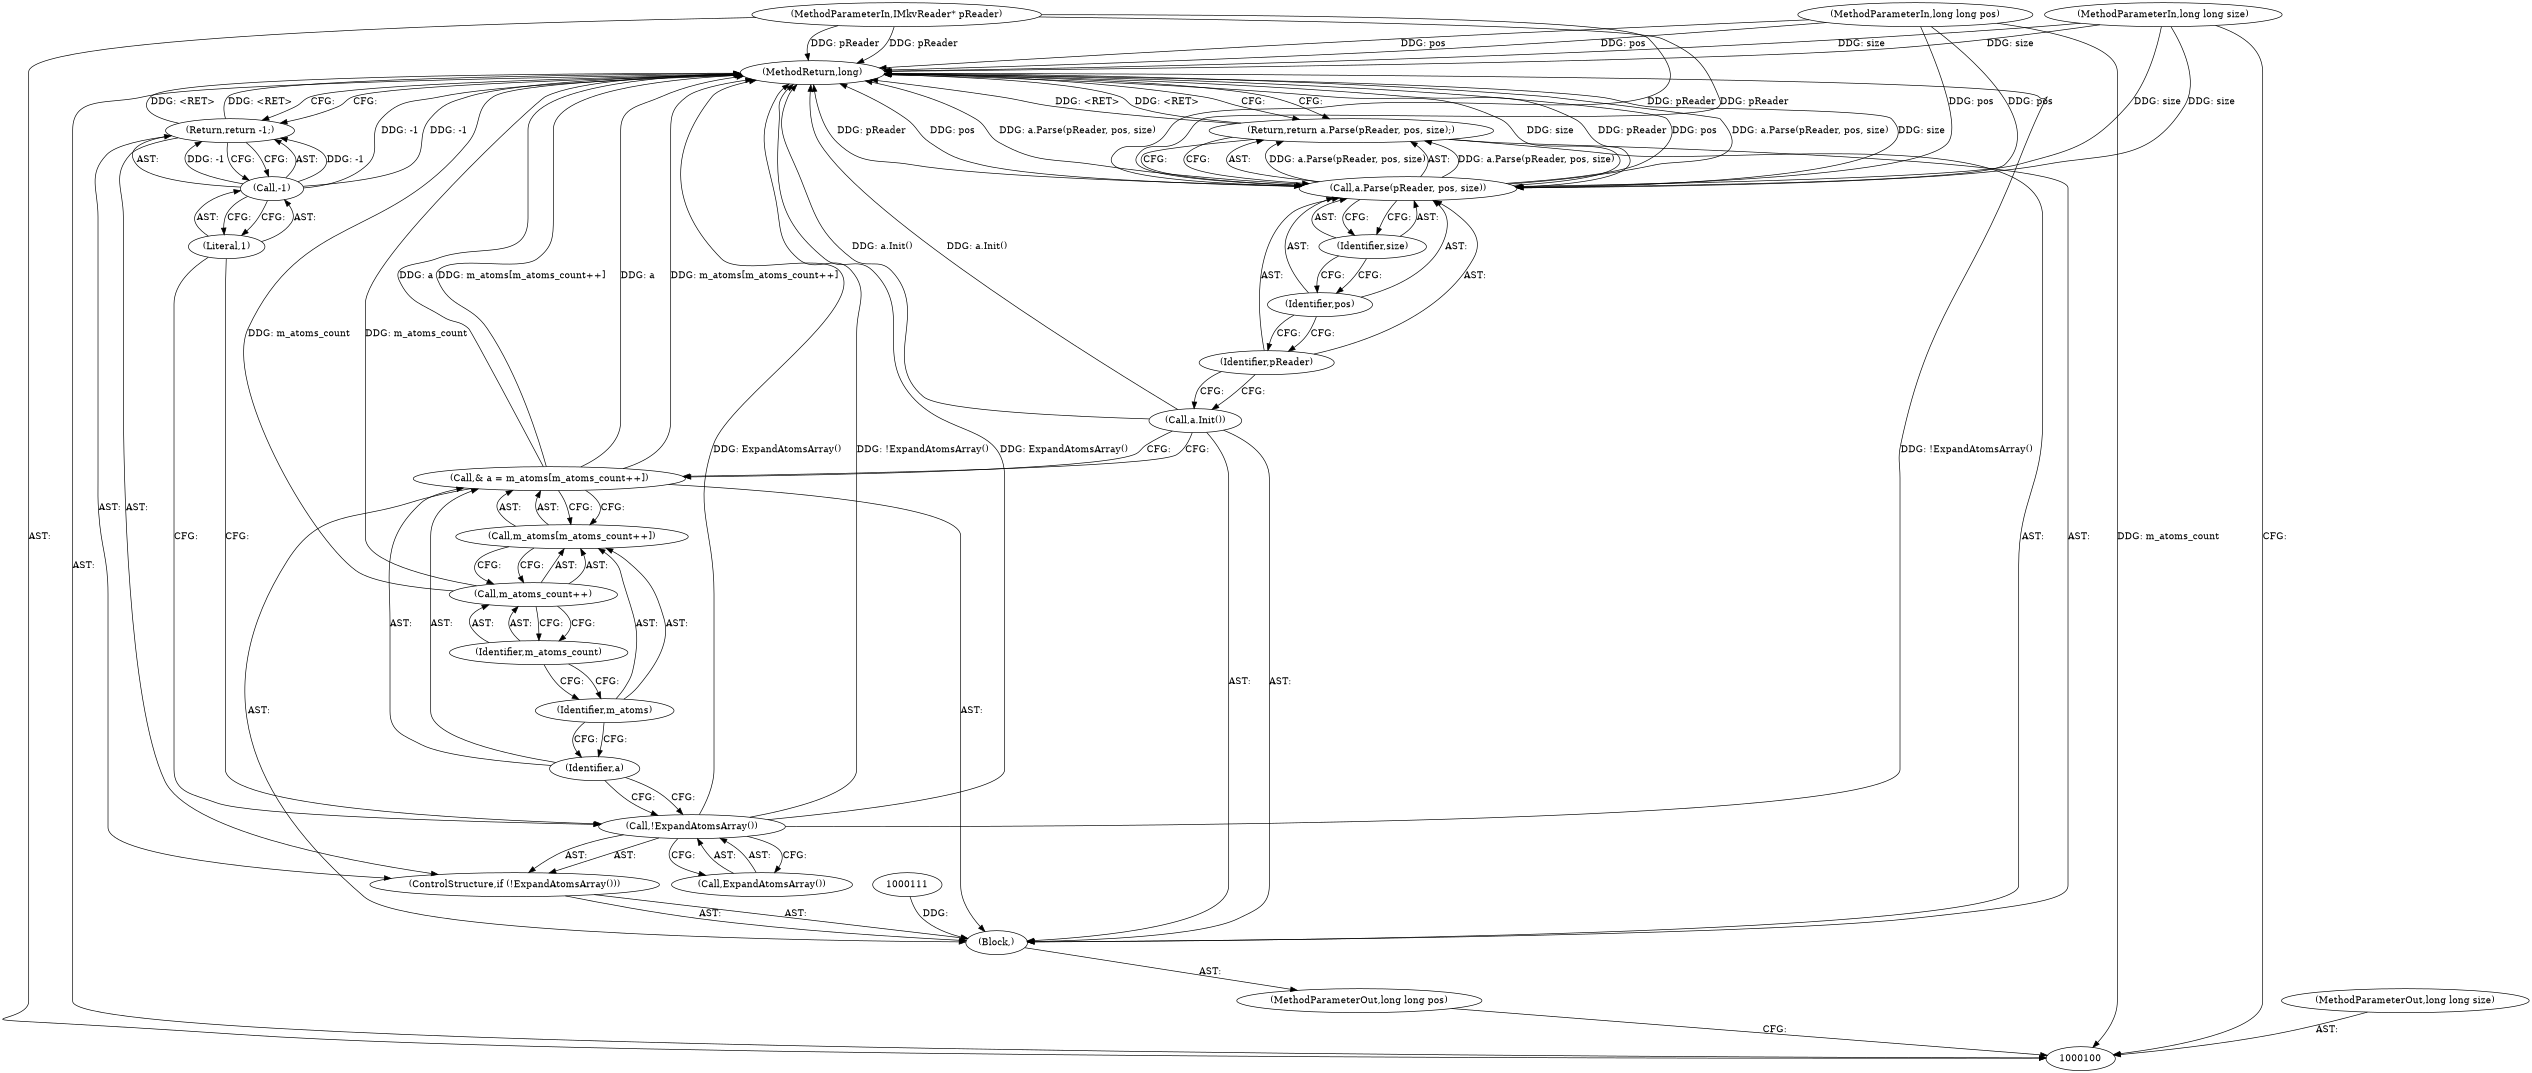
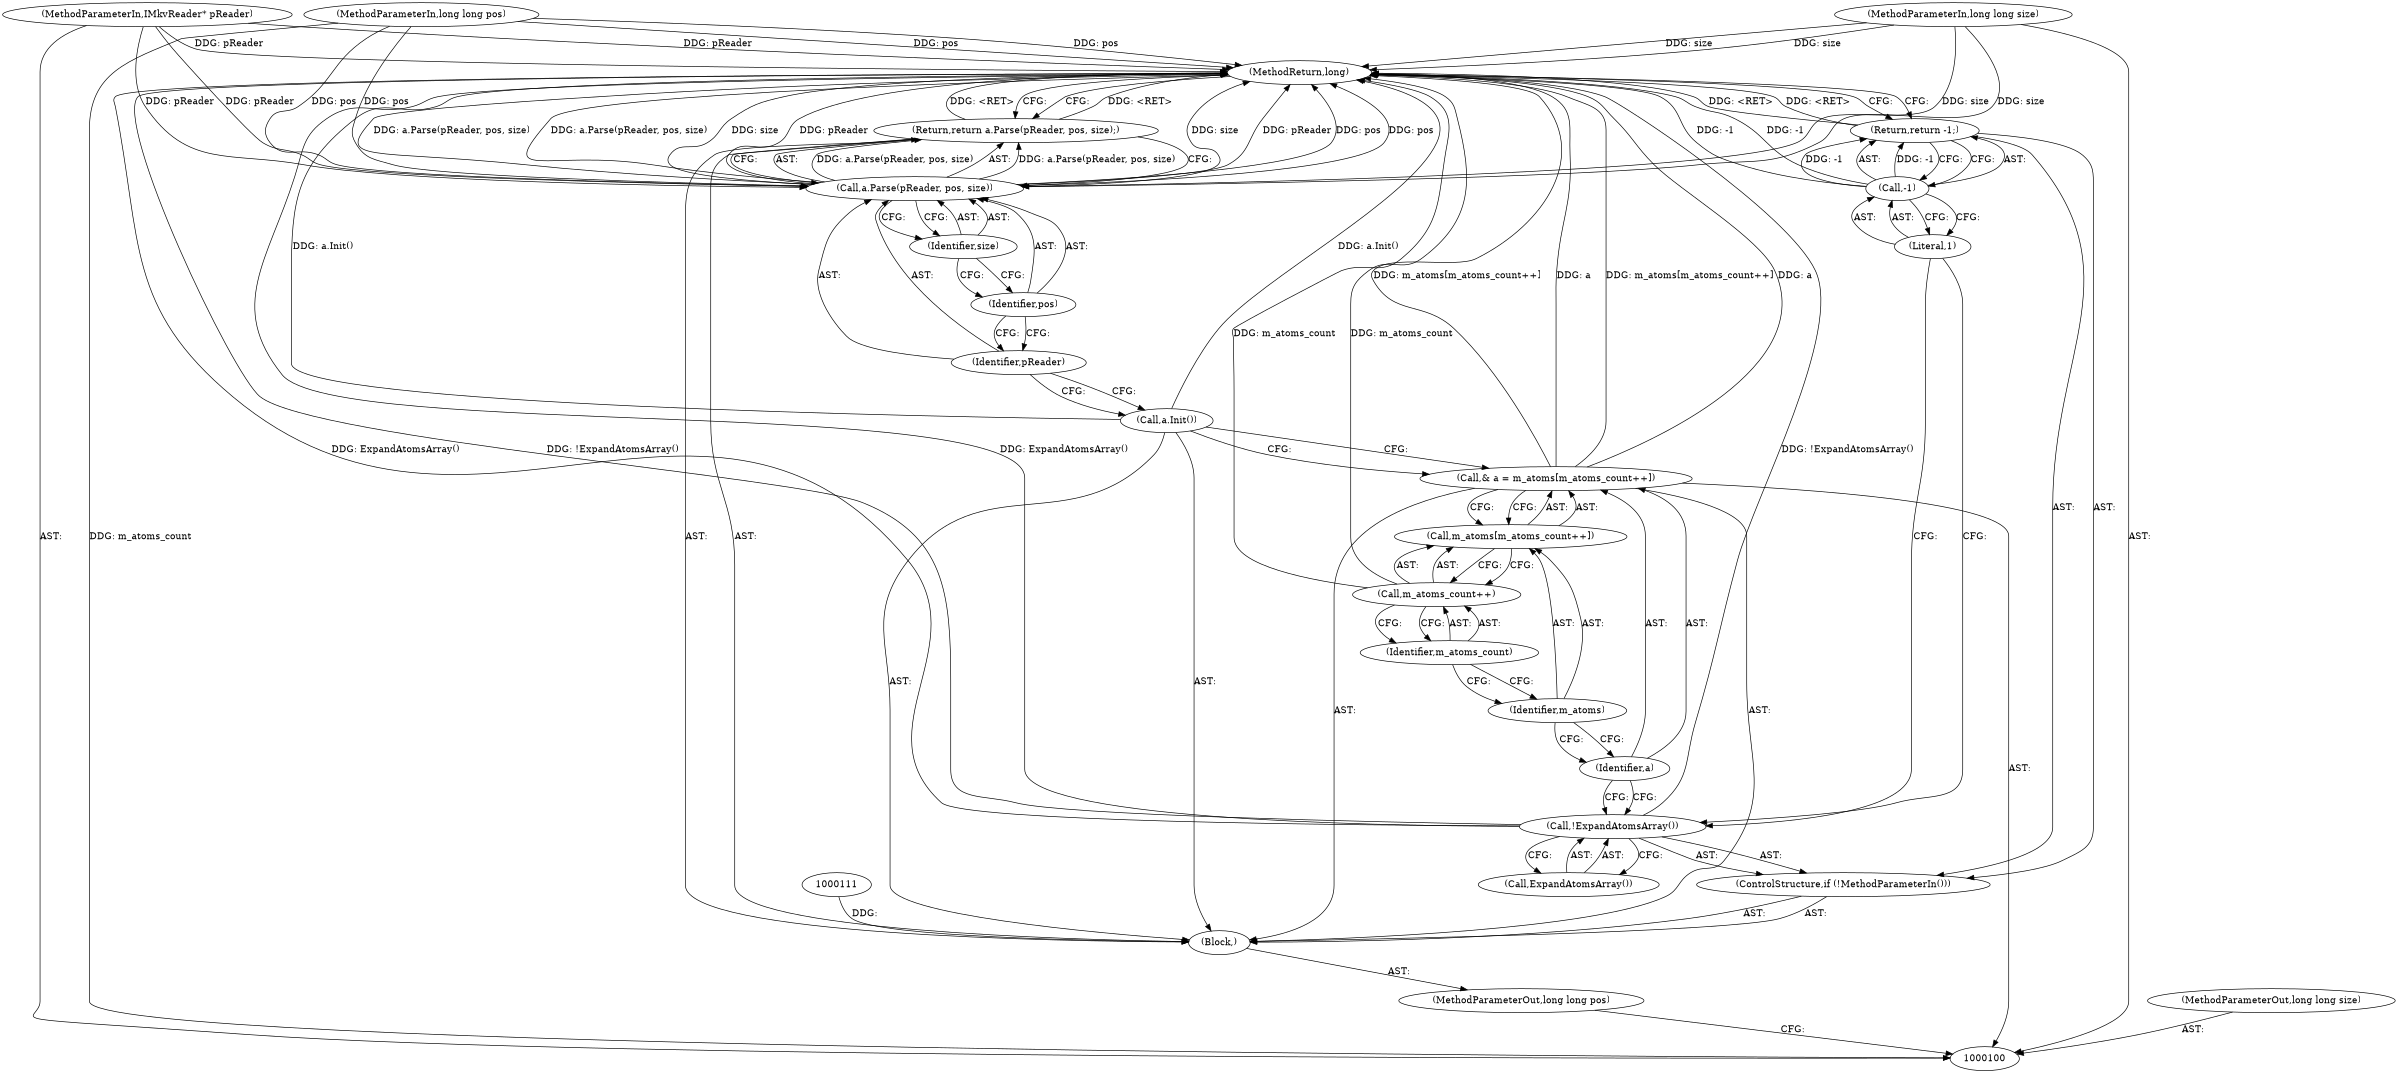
(2276, 537) -> (2141, 537)
(515, 885) -> (1843, 885)
(277, 1027) -> (2009, 622)
